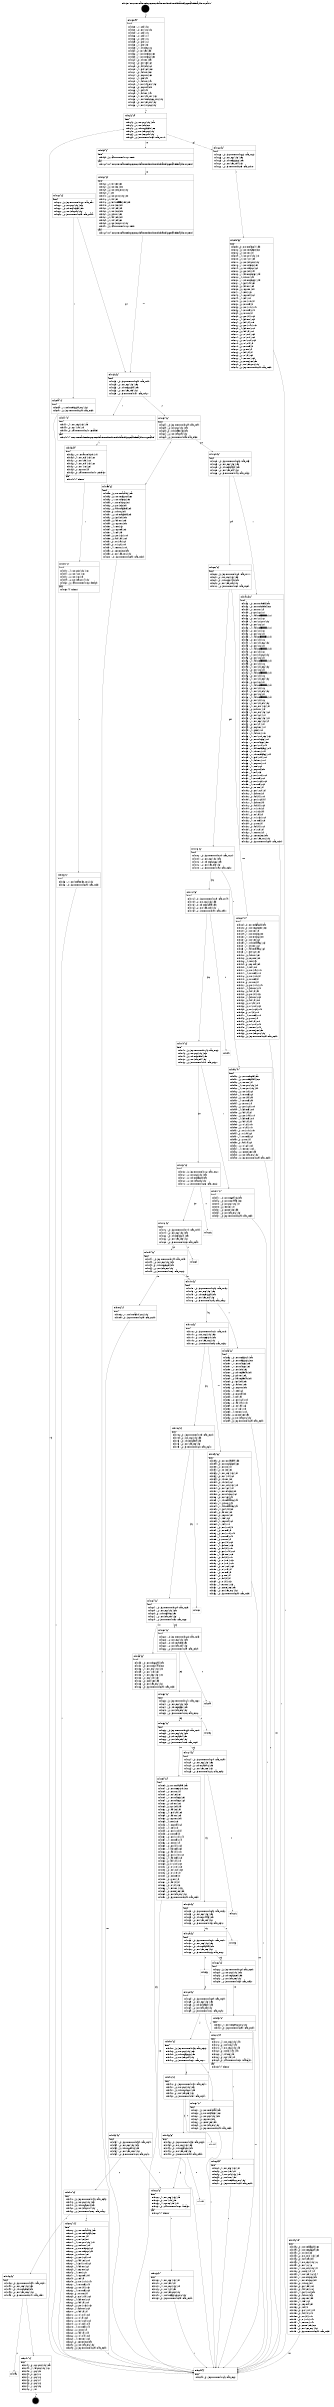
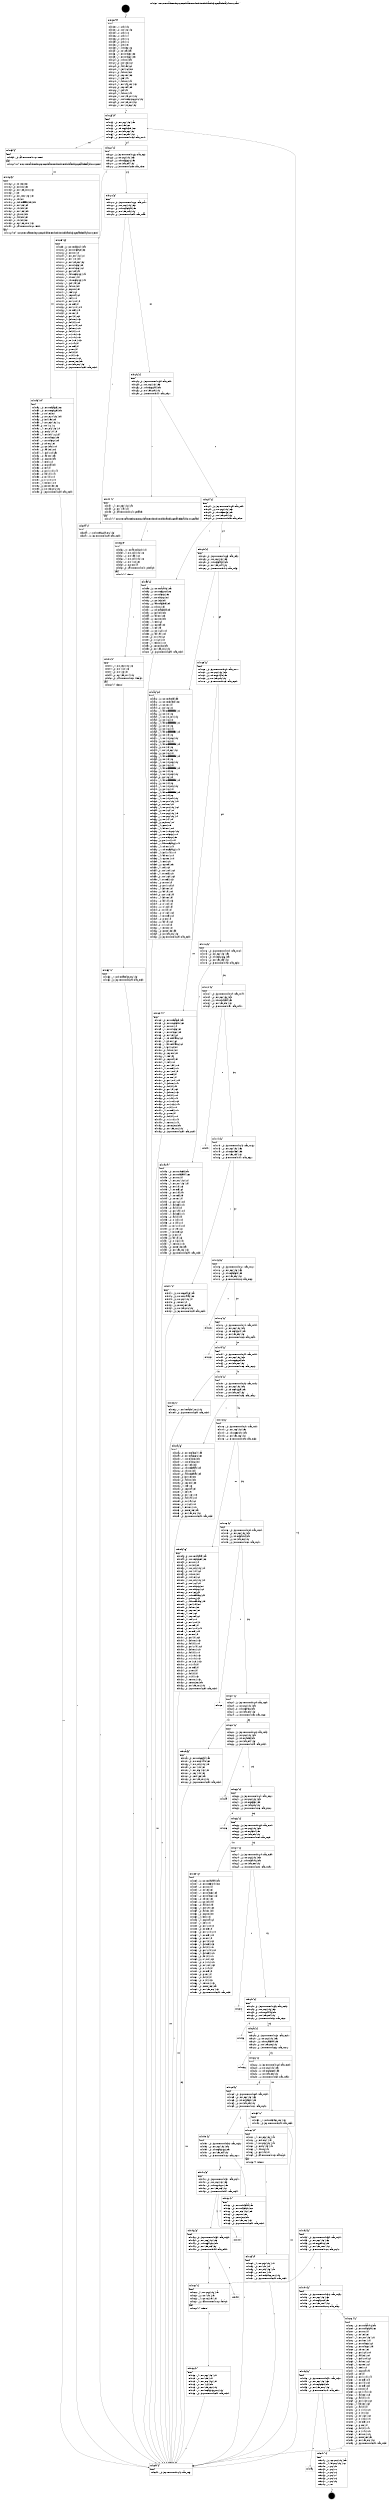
none -> (126, 181)
(136, 304) -> (50, 317)
(205, 1982) -> (259, 2082)
